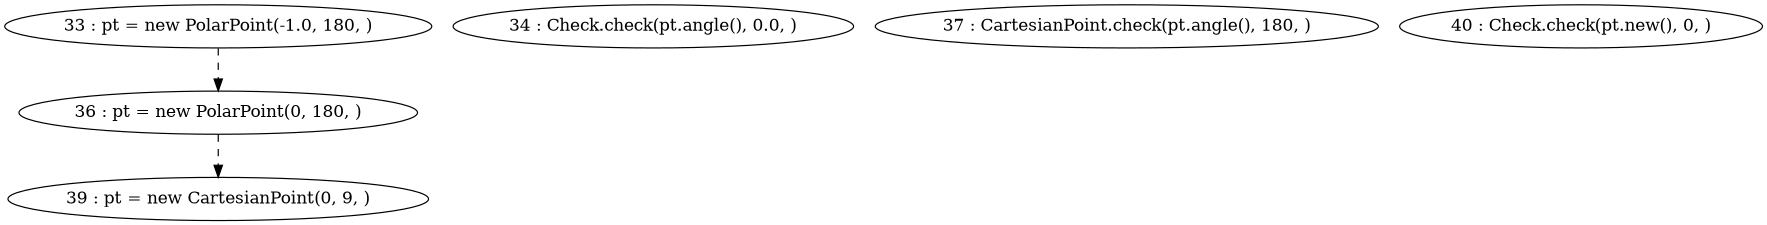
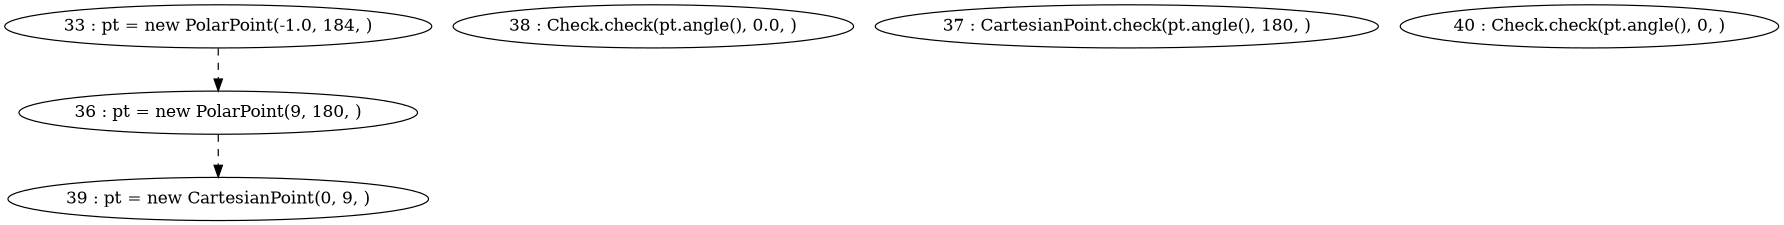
(218, 26) -> (218, 26)
(653, 26) -> (653, 26)
(1581, 26) -> (1589, 26)
(218, 113) -> (218, 113)
